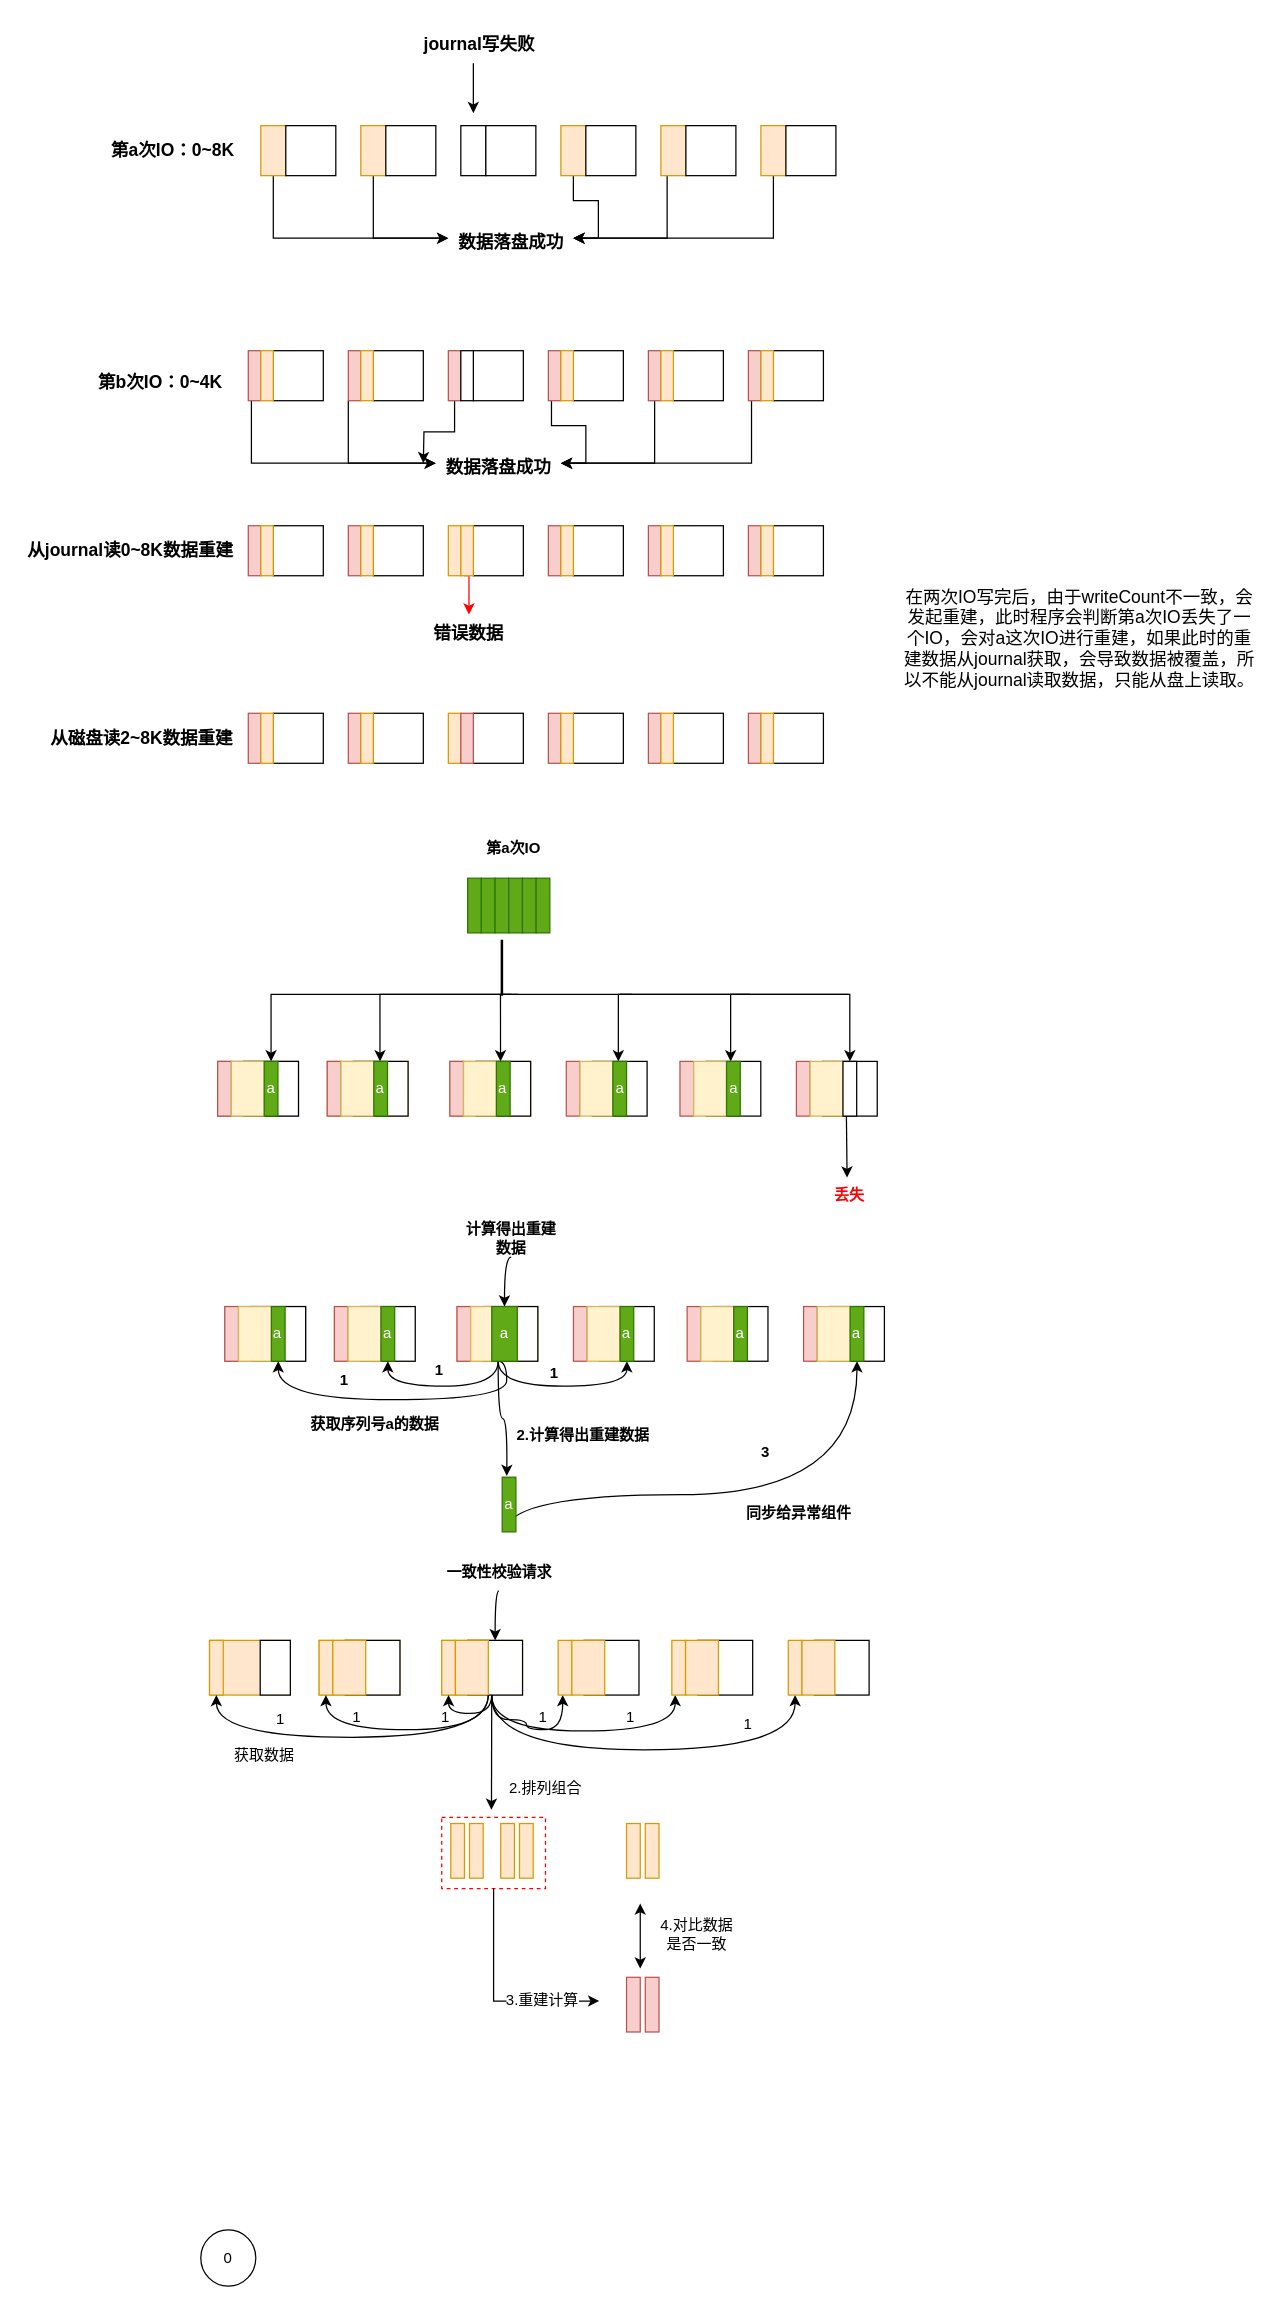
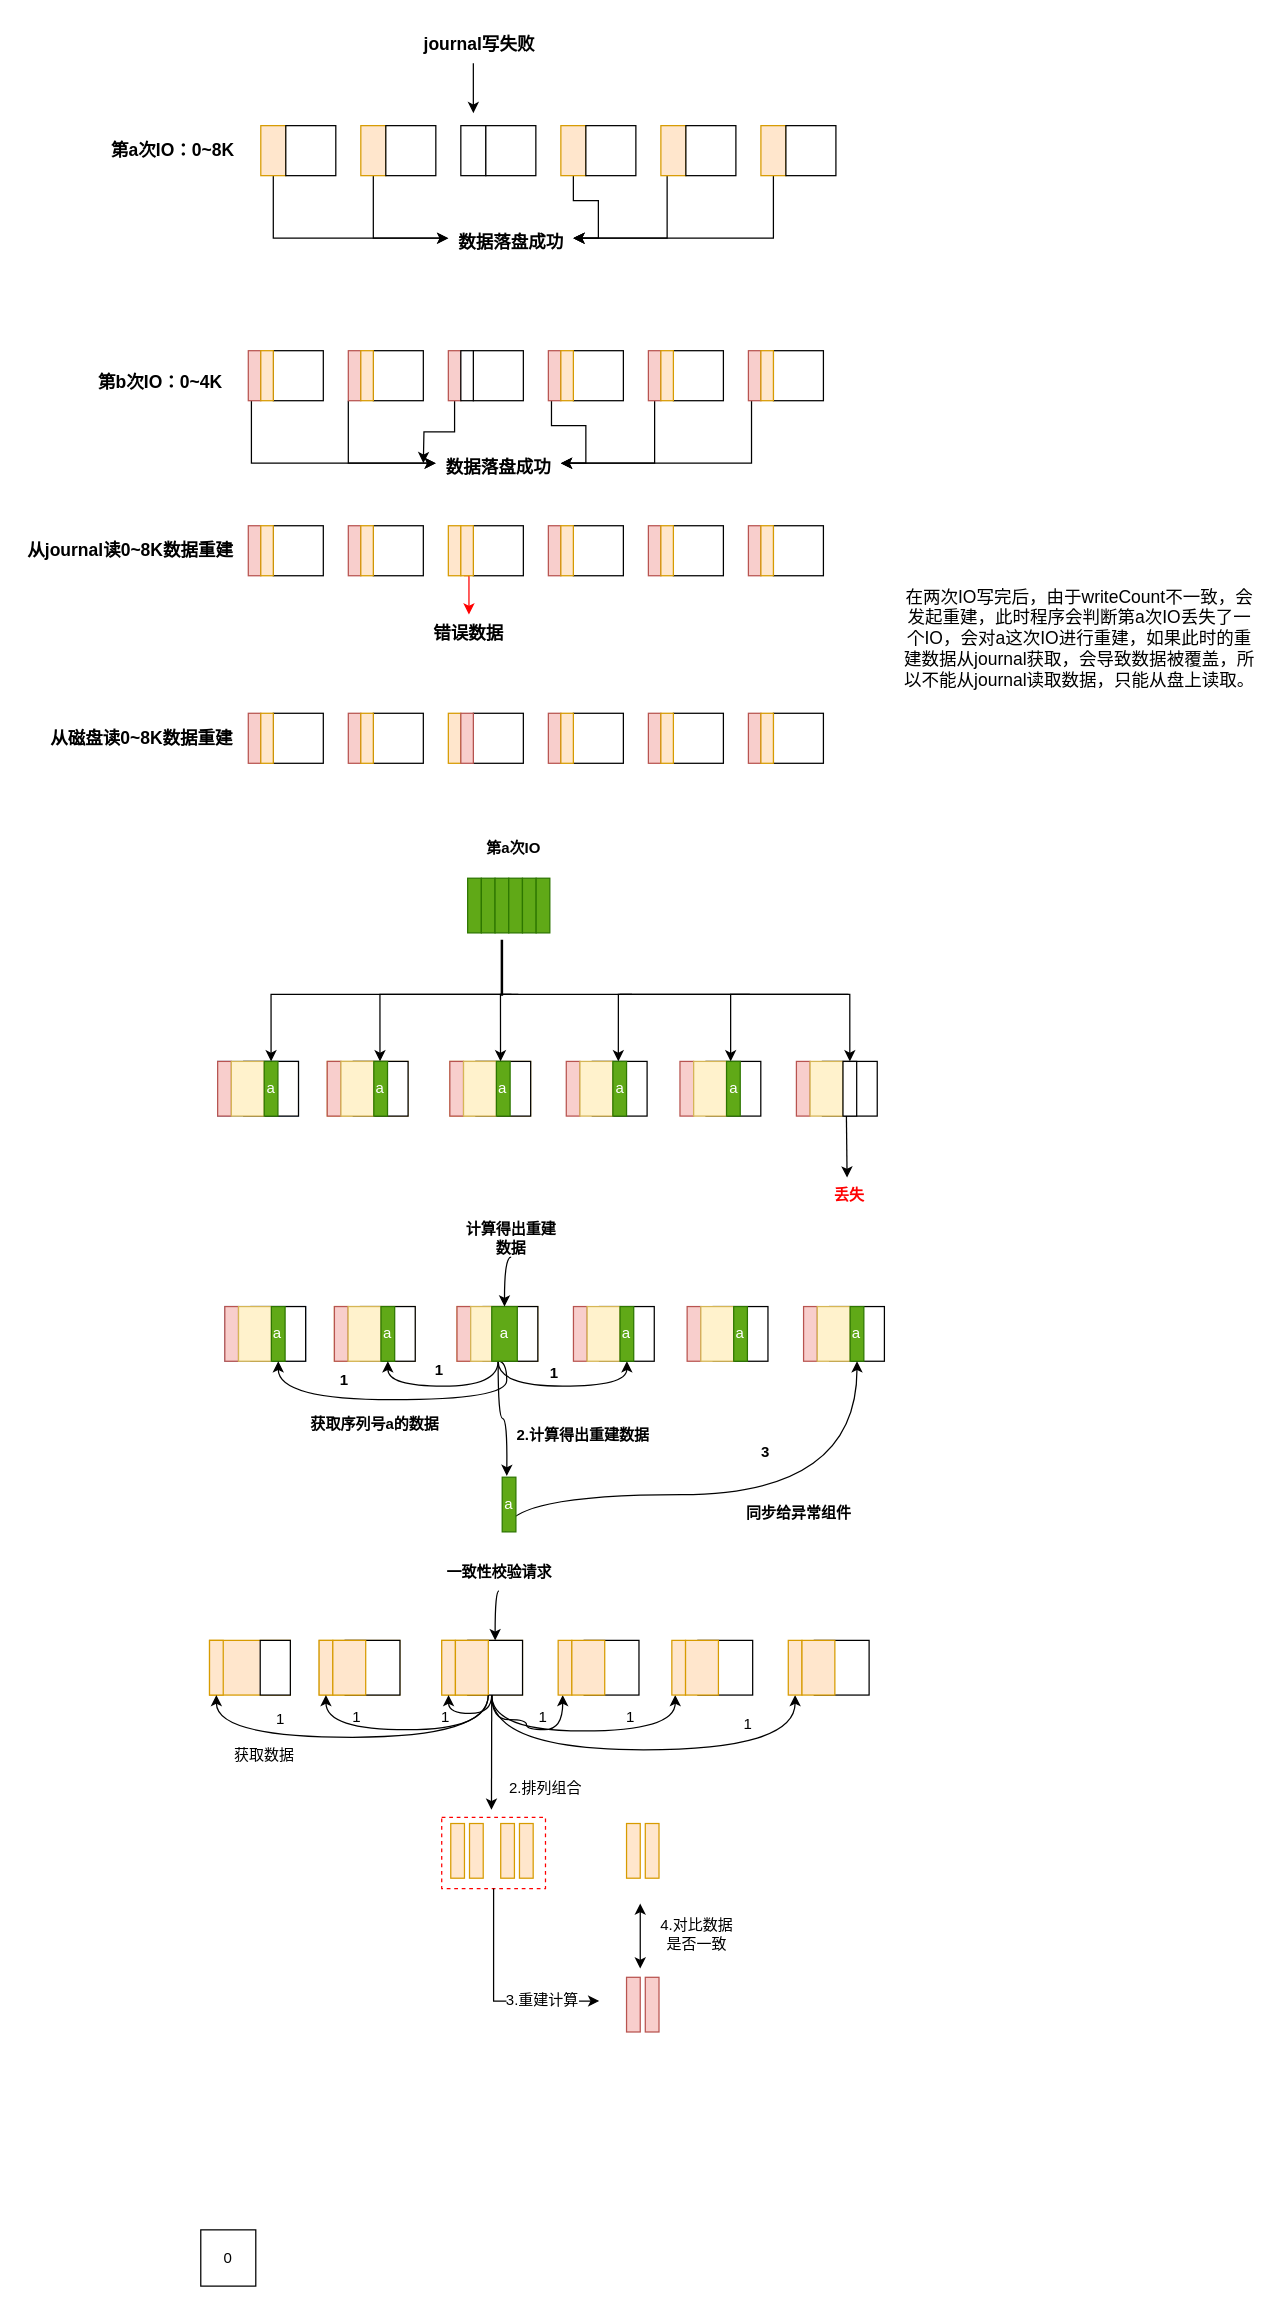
(142, 738) -> (142, 738)
(228, 2258) -> (228, 2258)
